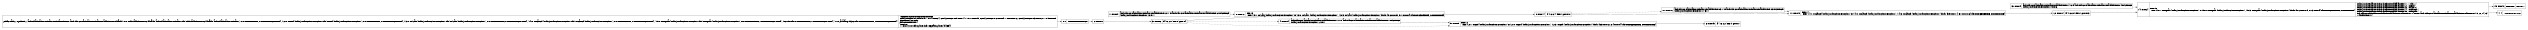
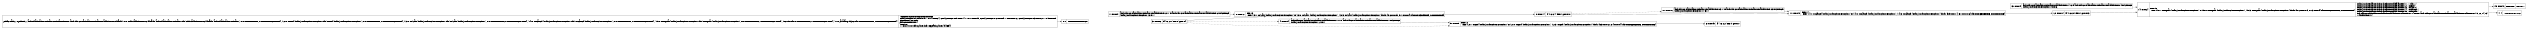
(1098, 21) -> none
